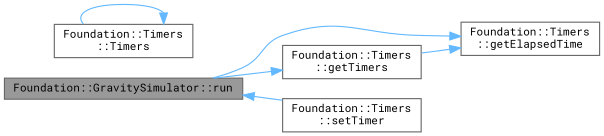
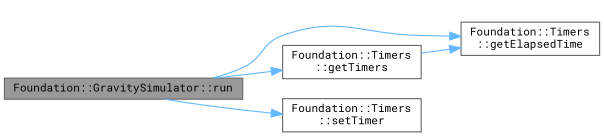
(124, 41) -> none
(268, 98) -> (218, 107)
